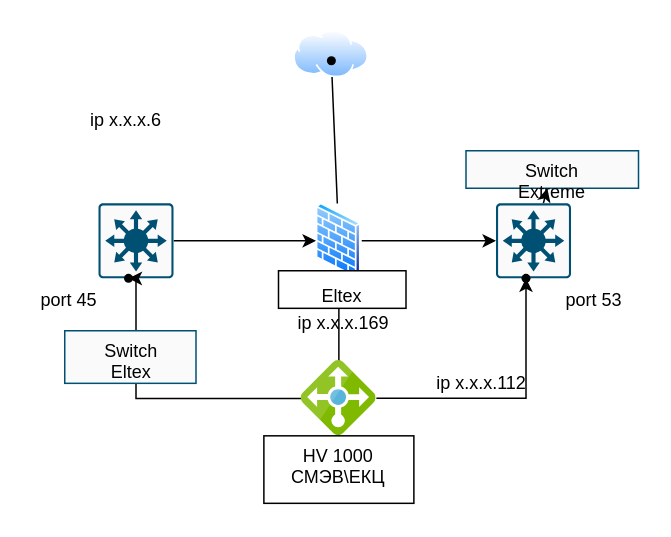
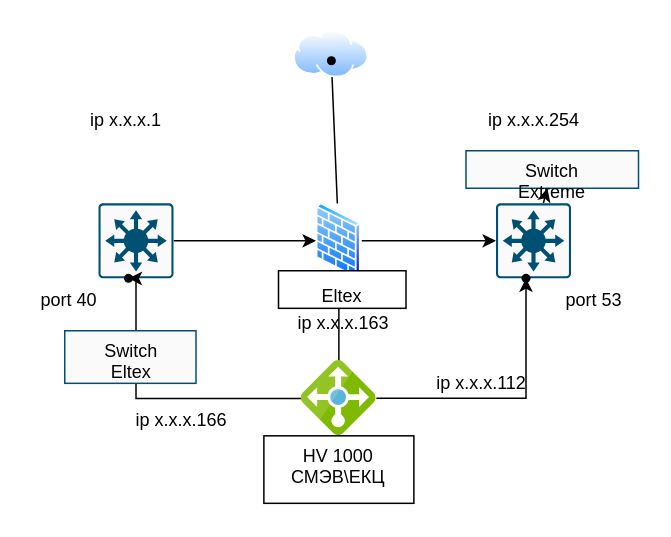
(126, 121) -> (126, 121)
none -> (533, 121)
(69, 301) -> (69, 301)
(344, 323) -> (344, 323)
none -> (181, 421)
